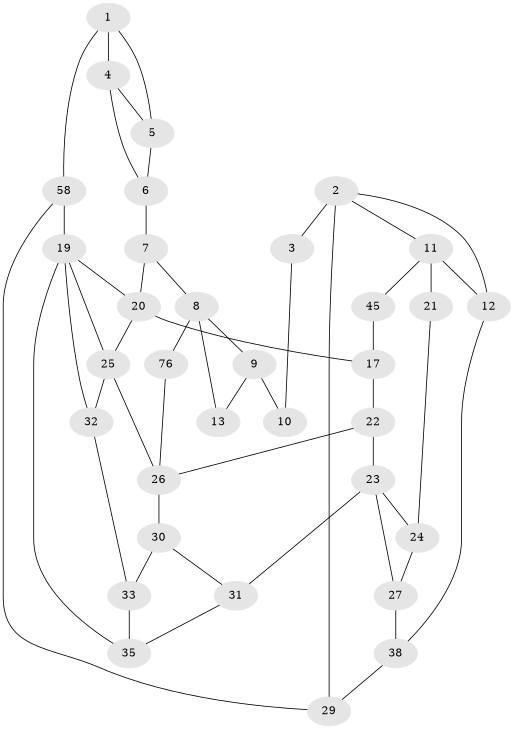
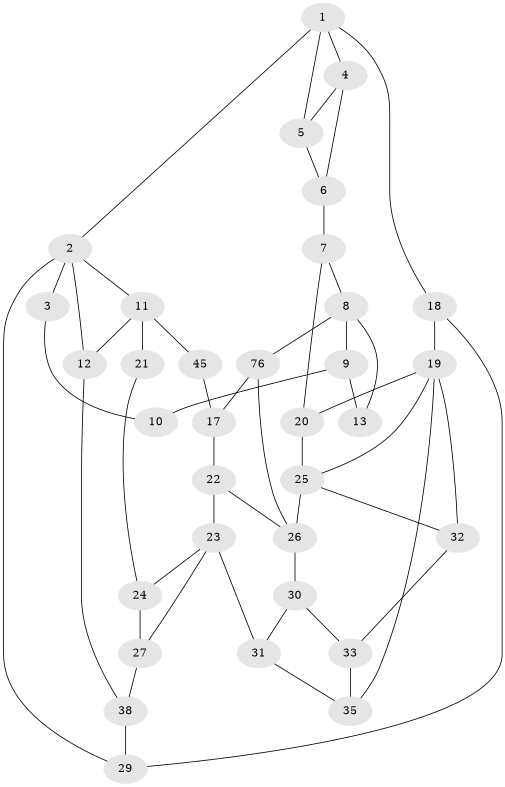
none -> (197, 133)
(64, 191) -> (435, 307)
(253, 344) -> (231, 400)
